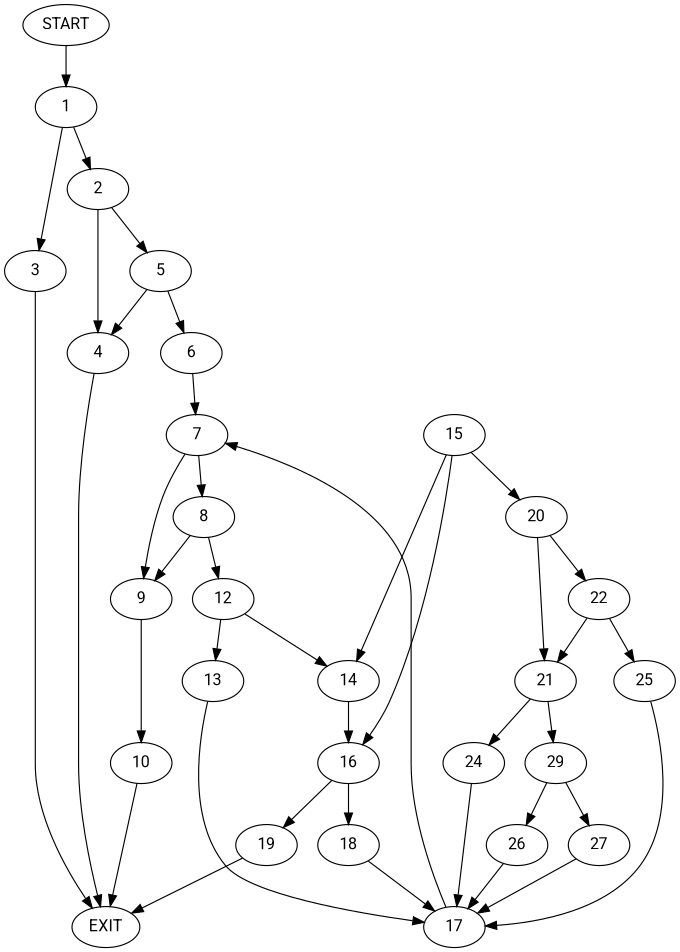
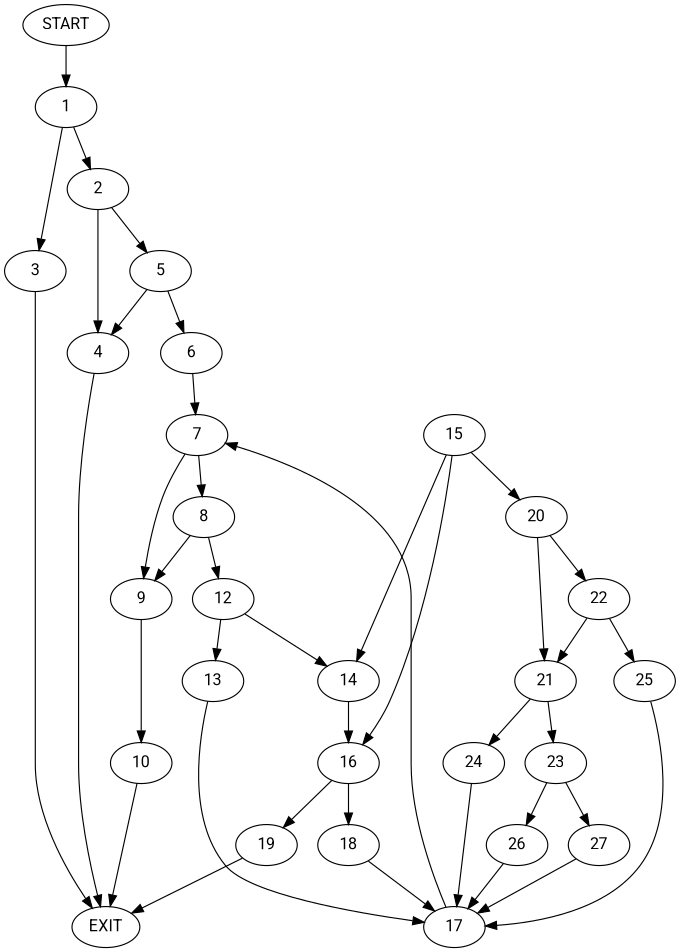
(556, 763) -> (556, 763)
